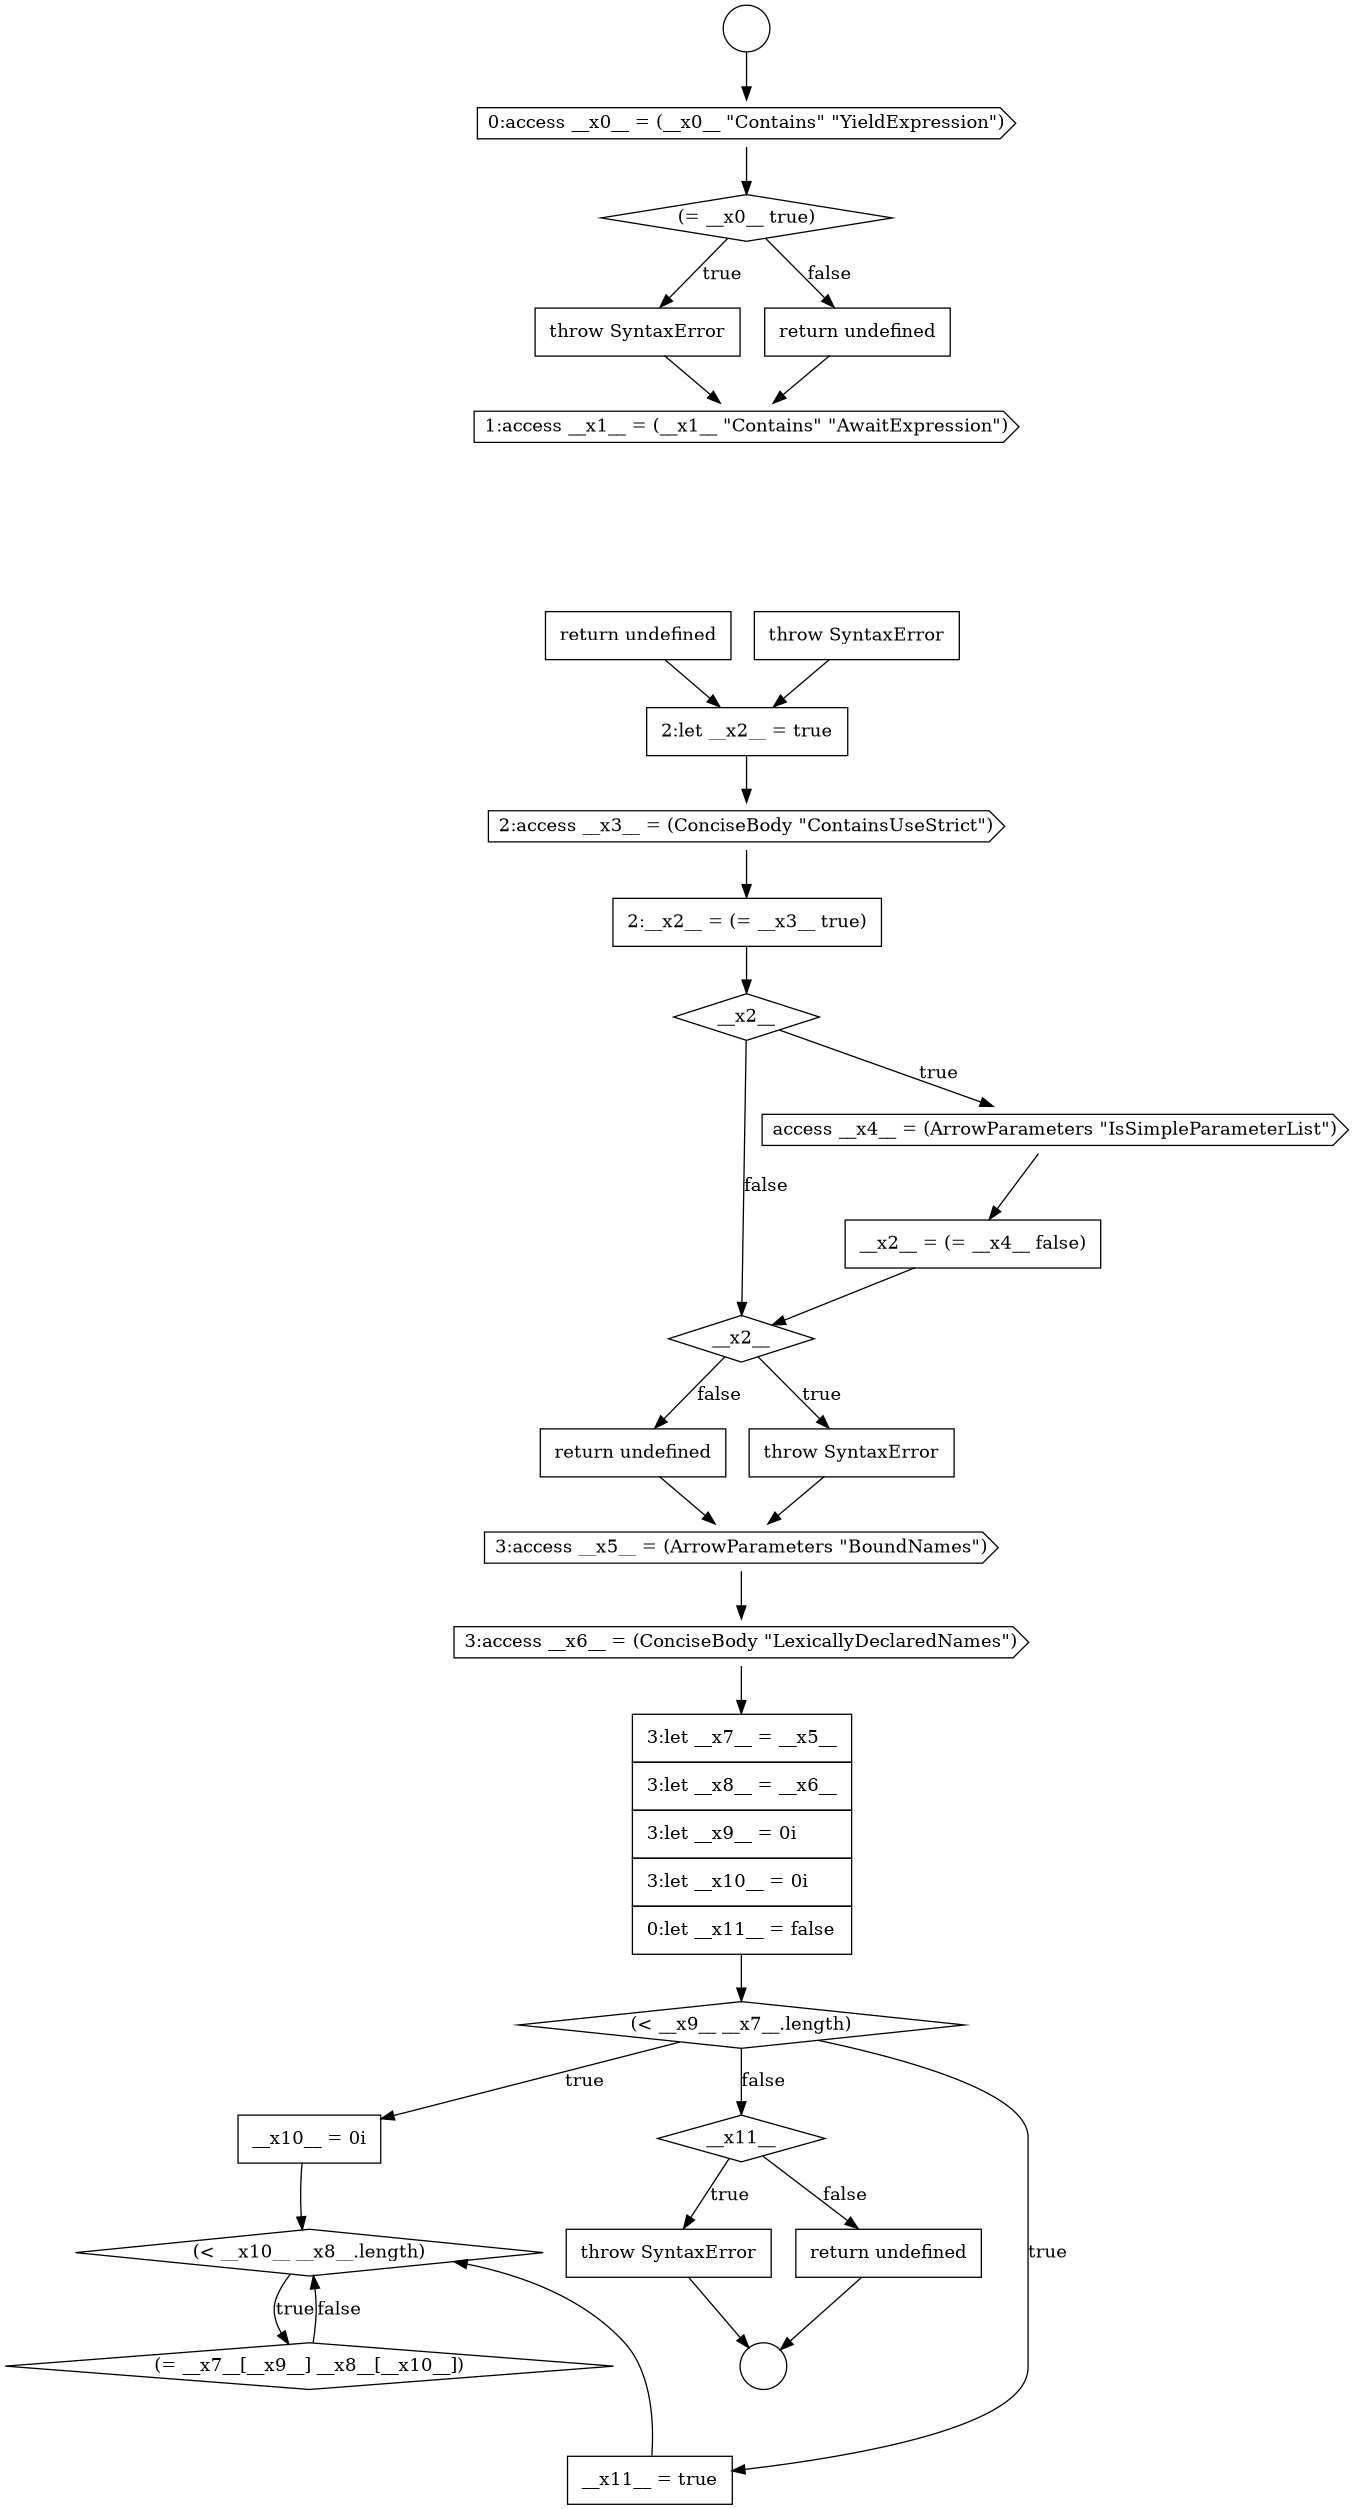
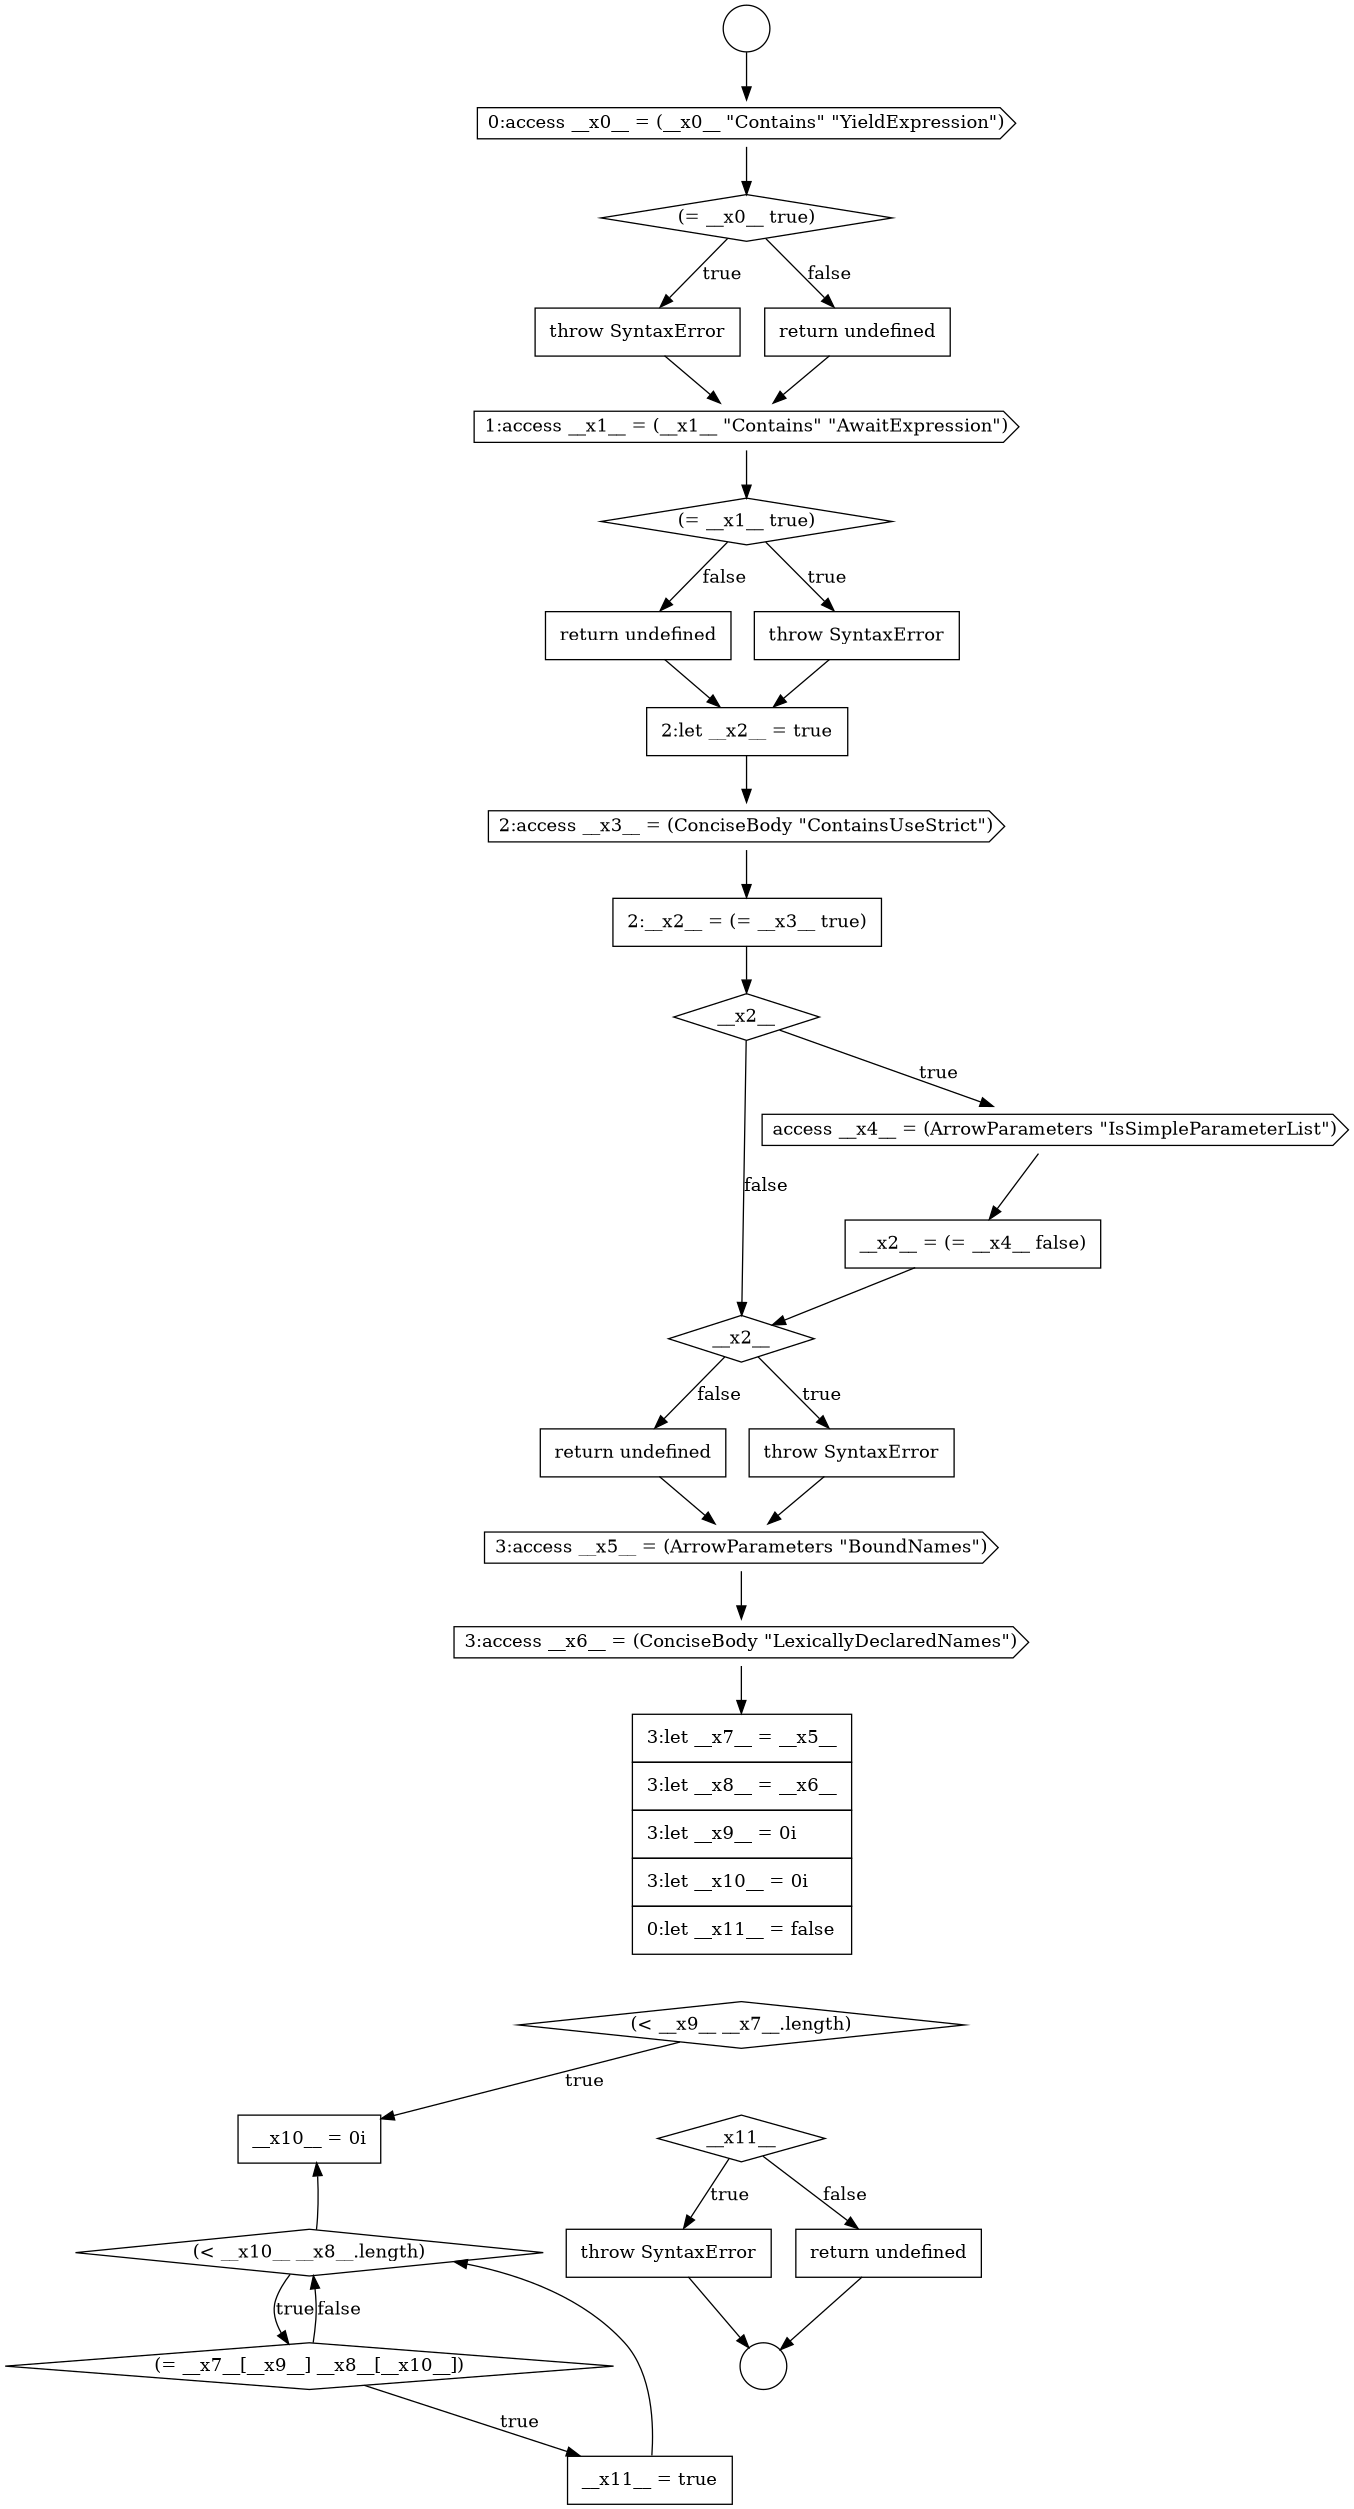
none -> (747, 521)
(741, 1971) -> none
(741, 2075) -> none
(301, 2190) -> (318, 2203)
(1028, 2289) -> (466, 2418)
